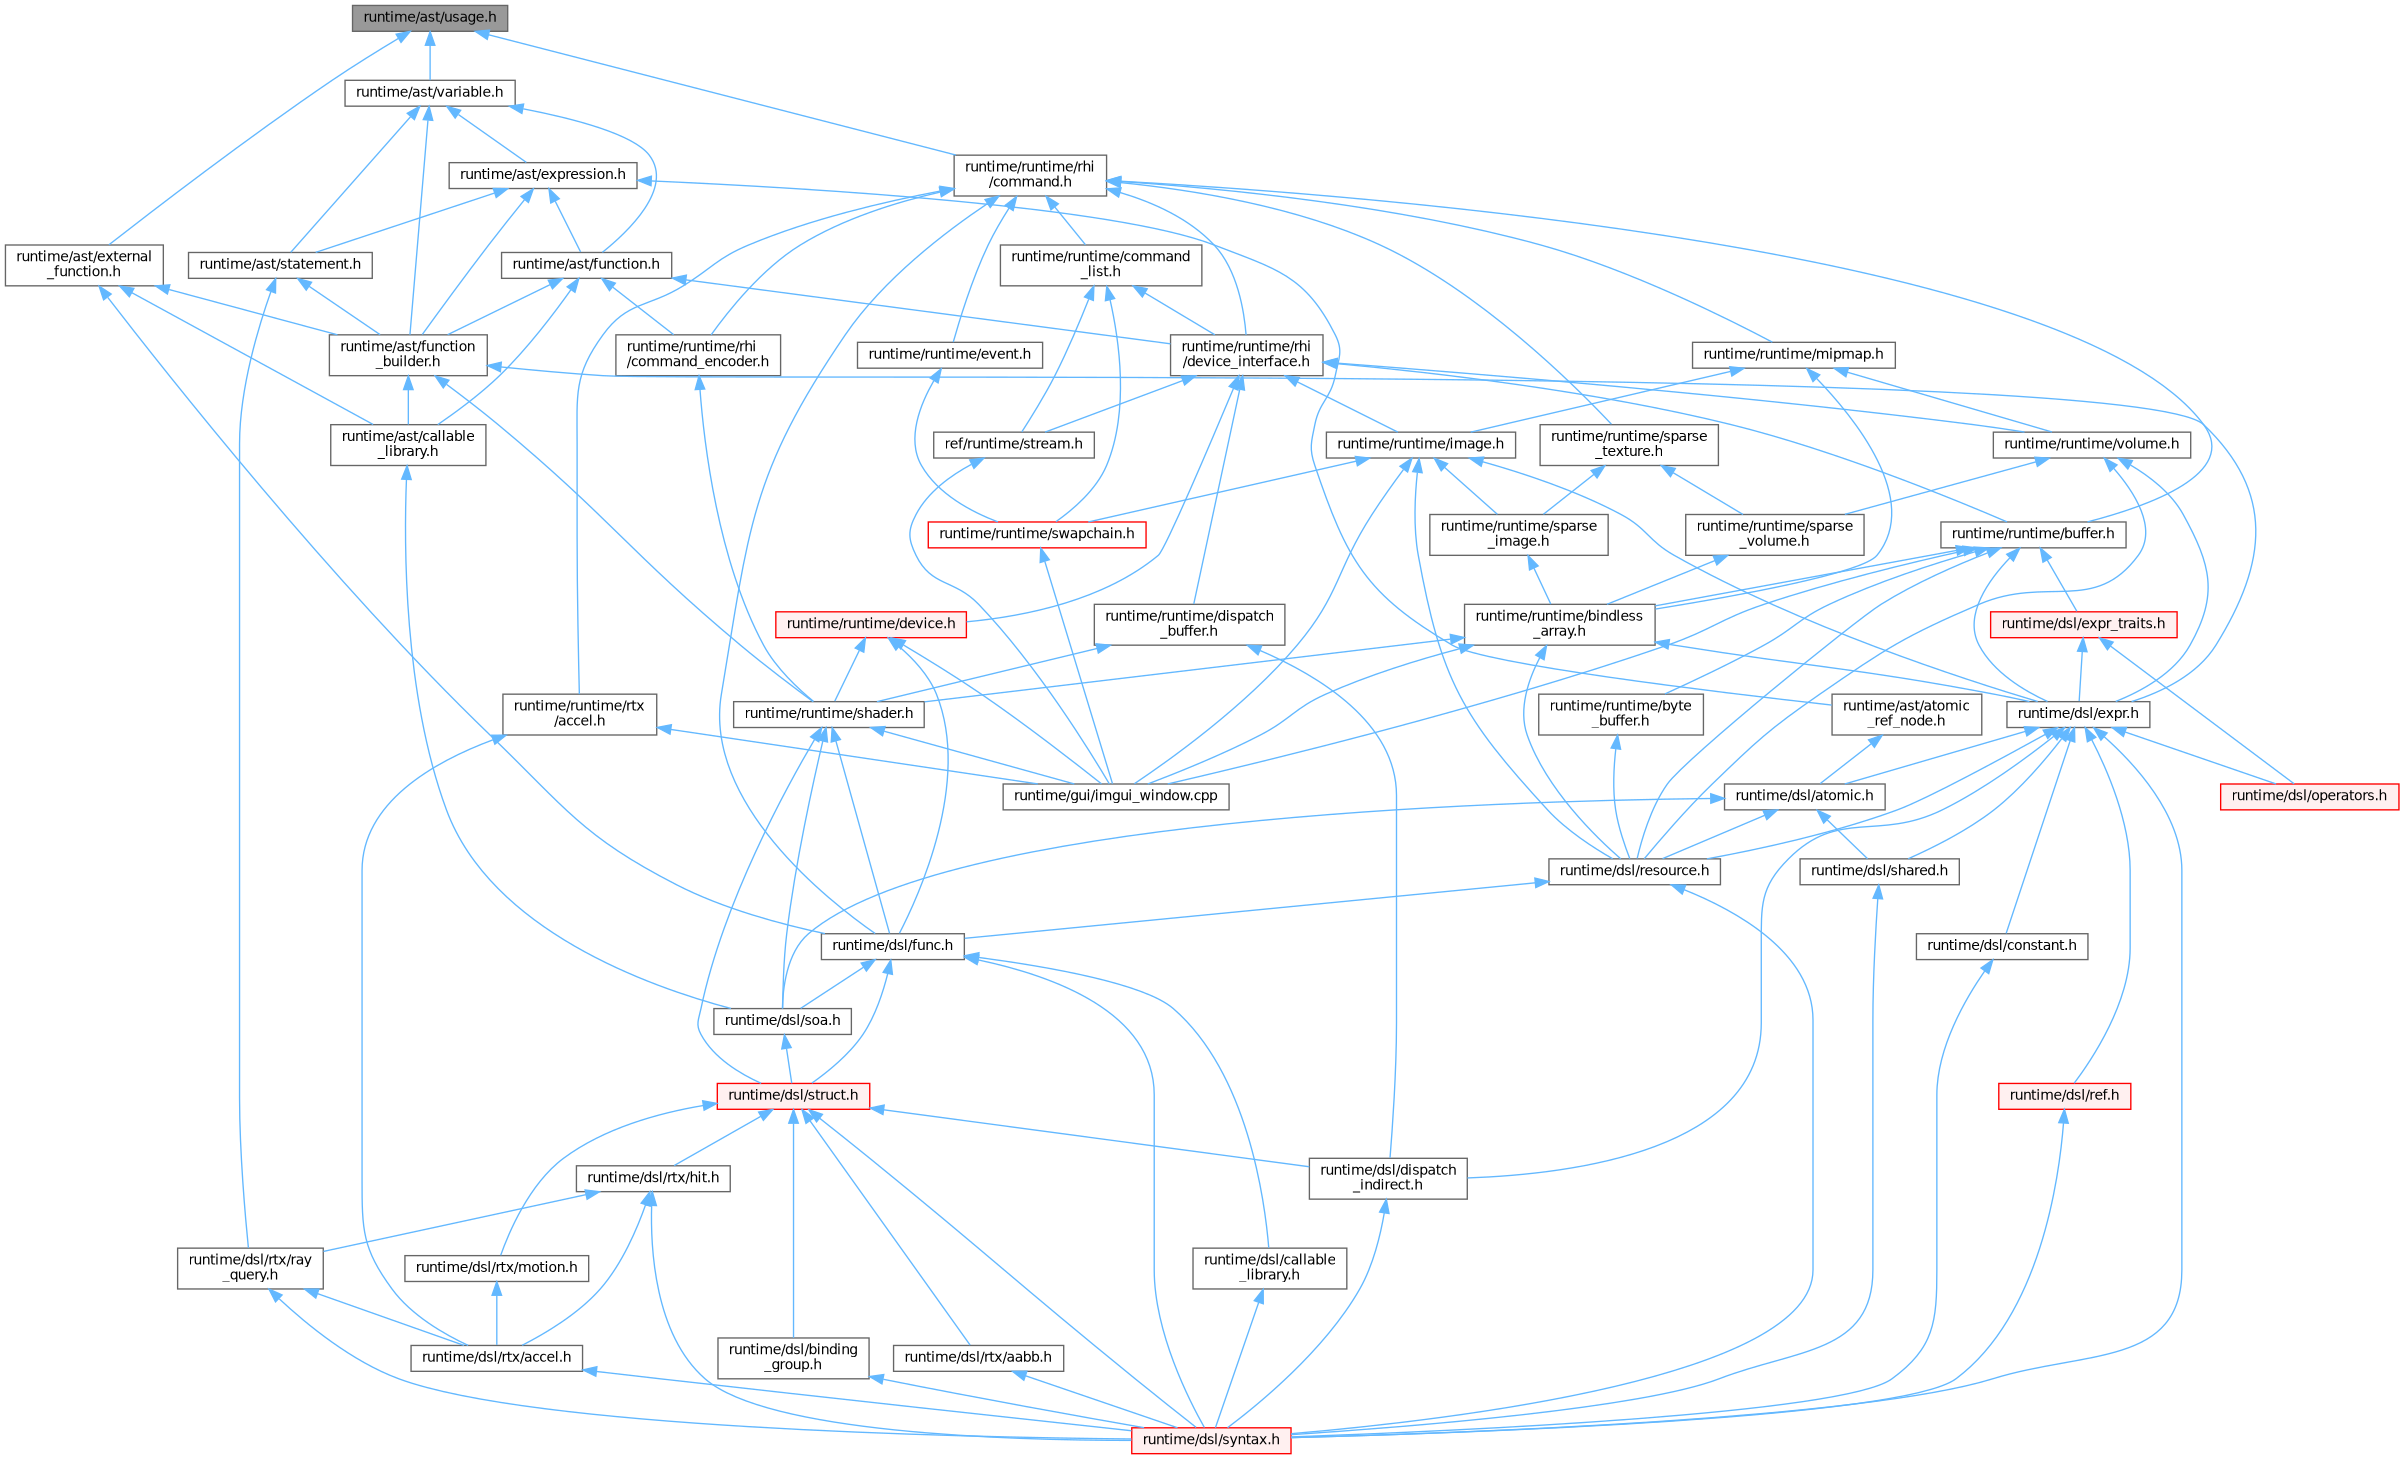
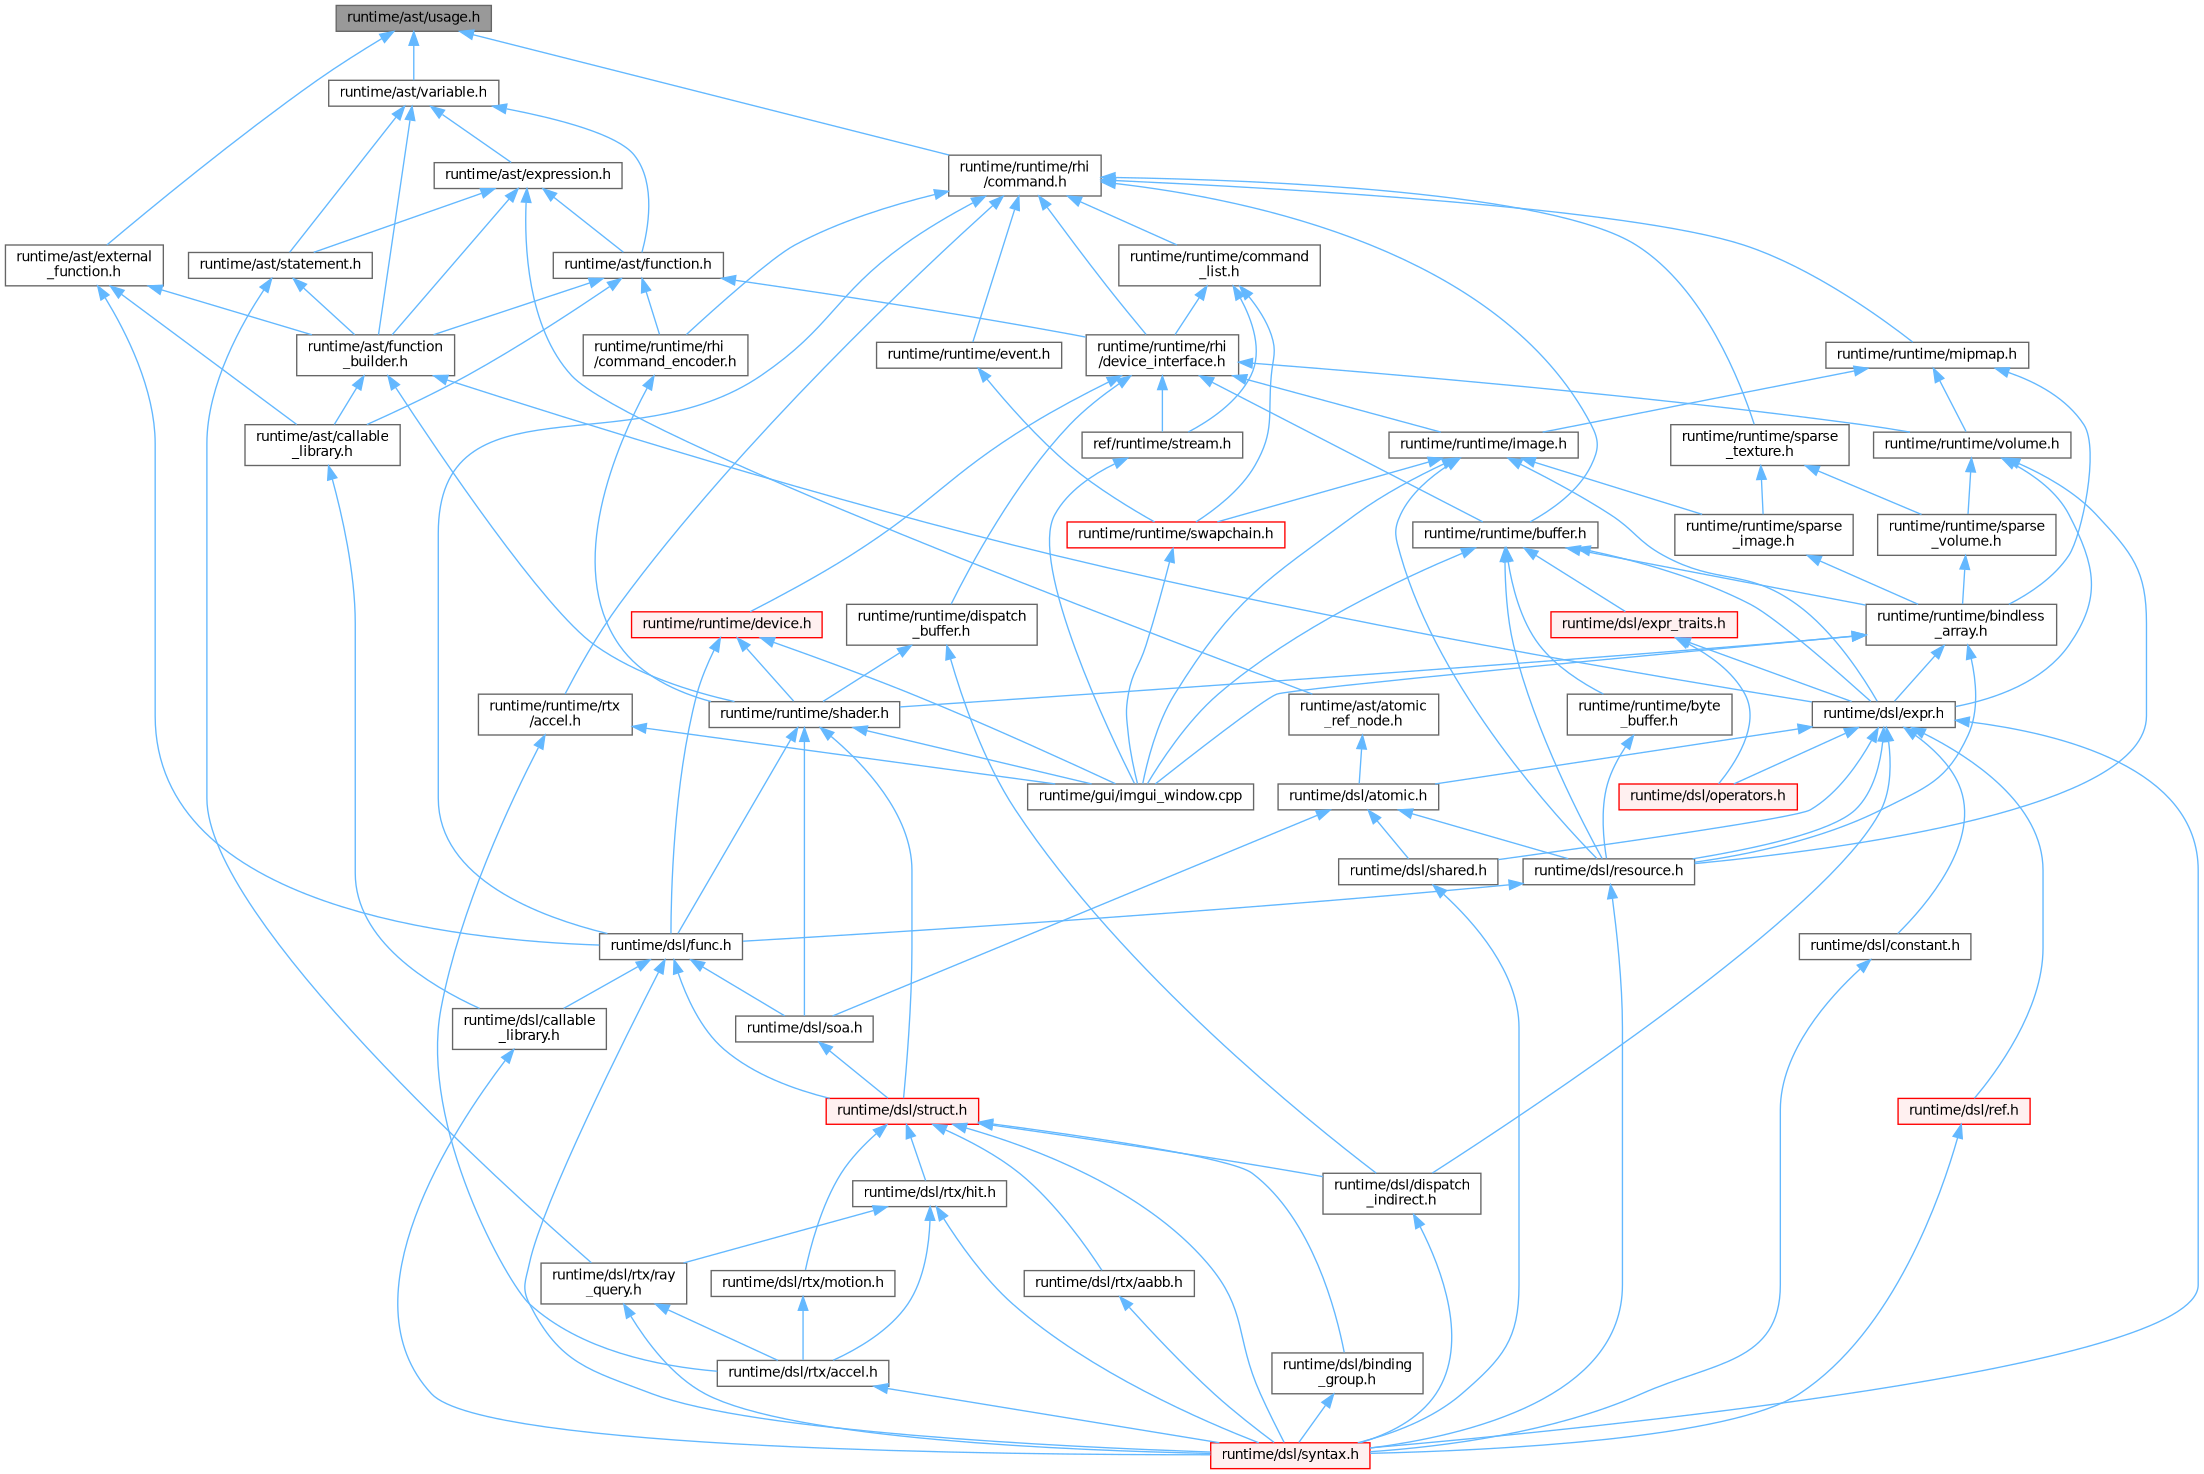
(452, 821) -> (355, 772)
